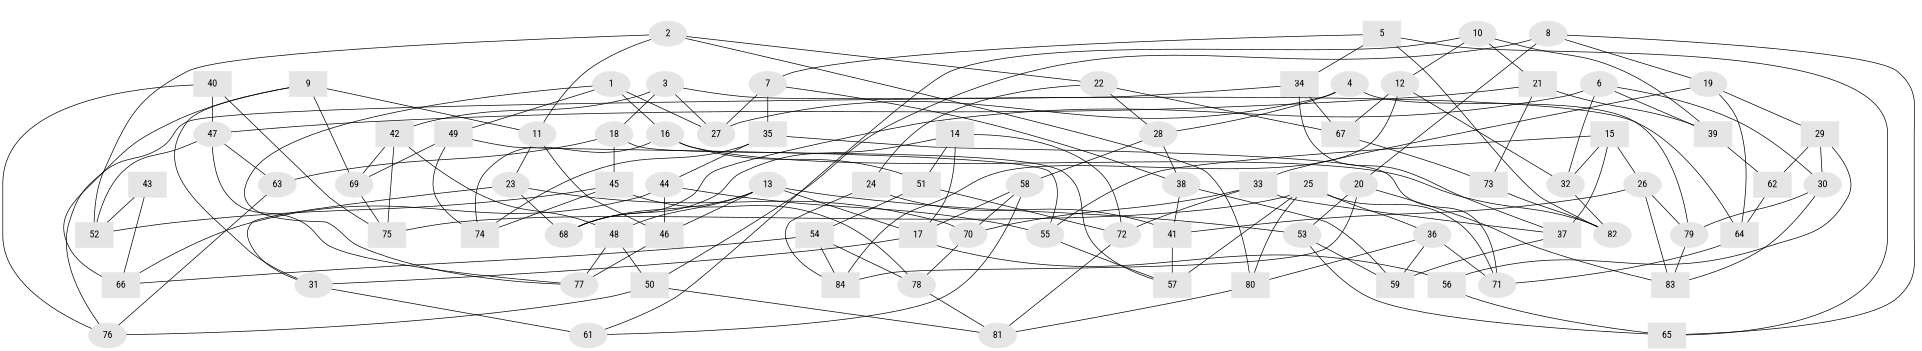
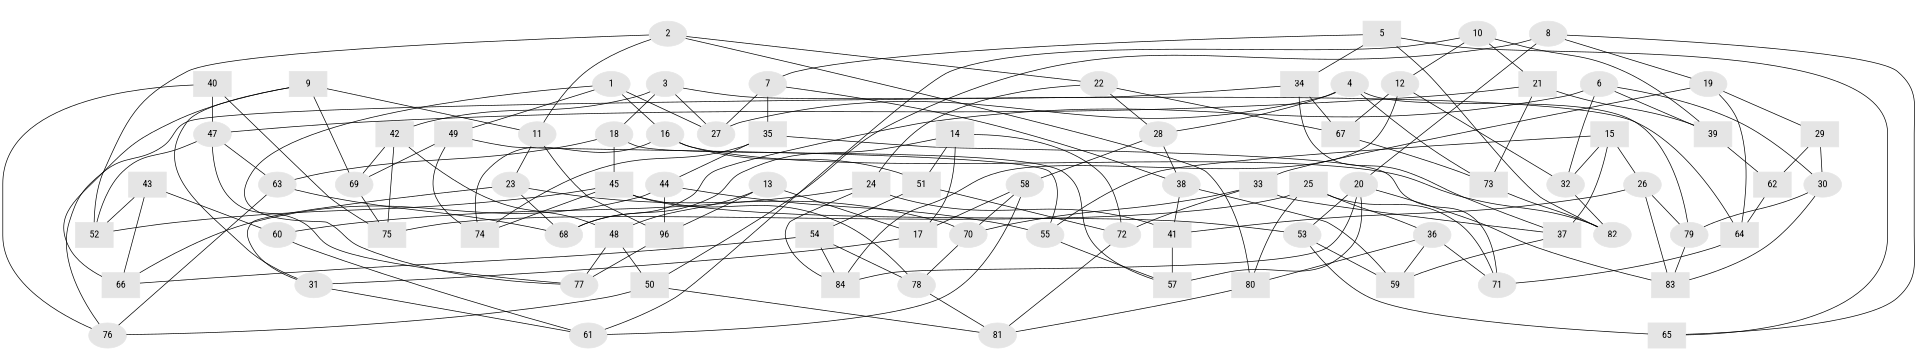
none -> (1411, 134)
(665, 209) -> (420, 211)
(1035, 211) -> (958, 218)
none -> (277, 235)
(664, 235) -> (664, 235)
(1235, 239) -> (1284, 271)
(1447, 285) -> none
